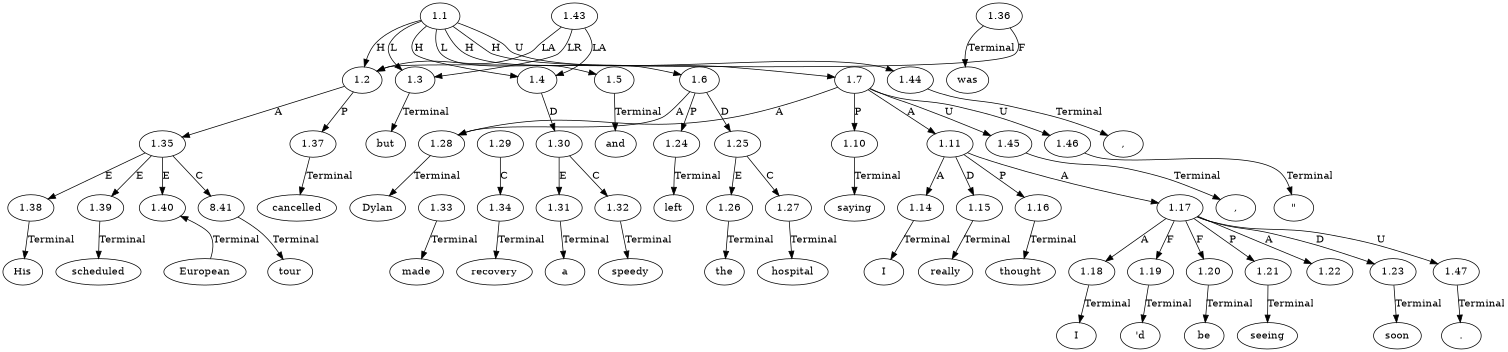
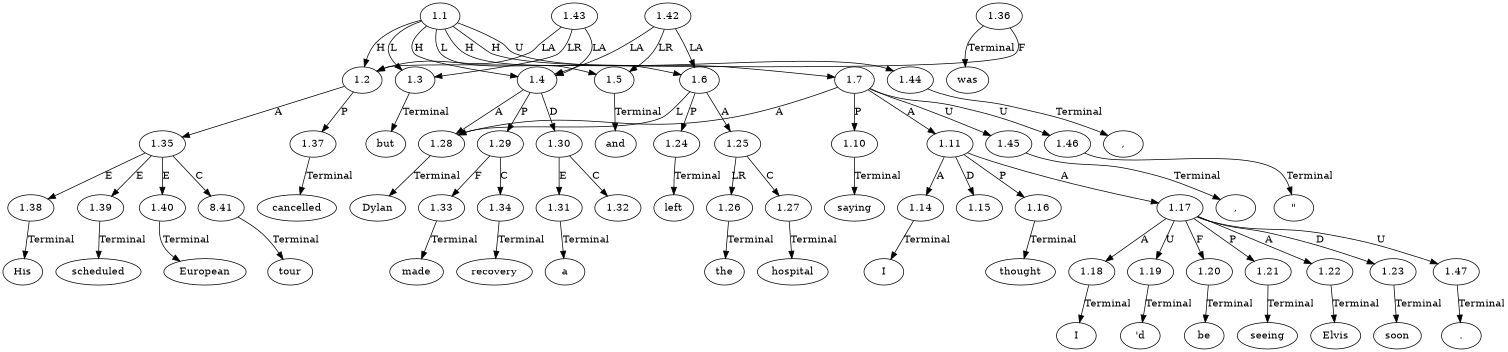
none -> (668, 16)
none -> (521, 109)
none -> (493, 110)
(680, 112) -> (680, 112)
(725, 112) -> (725, 112)
none -> (473, 173)
(739, 176) -> (739, 176)
(209, 233) -> (161, 241)
(1170, 240) -> (1170, 240)
(630, 272) -> none
(946, 272) -> none
none -> (1336, 336)
